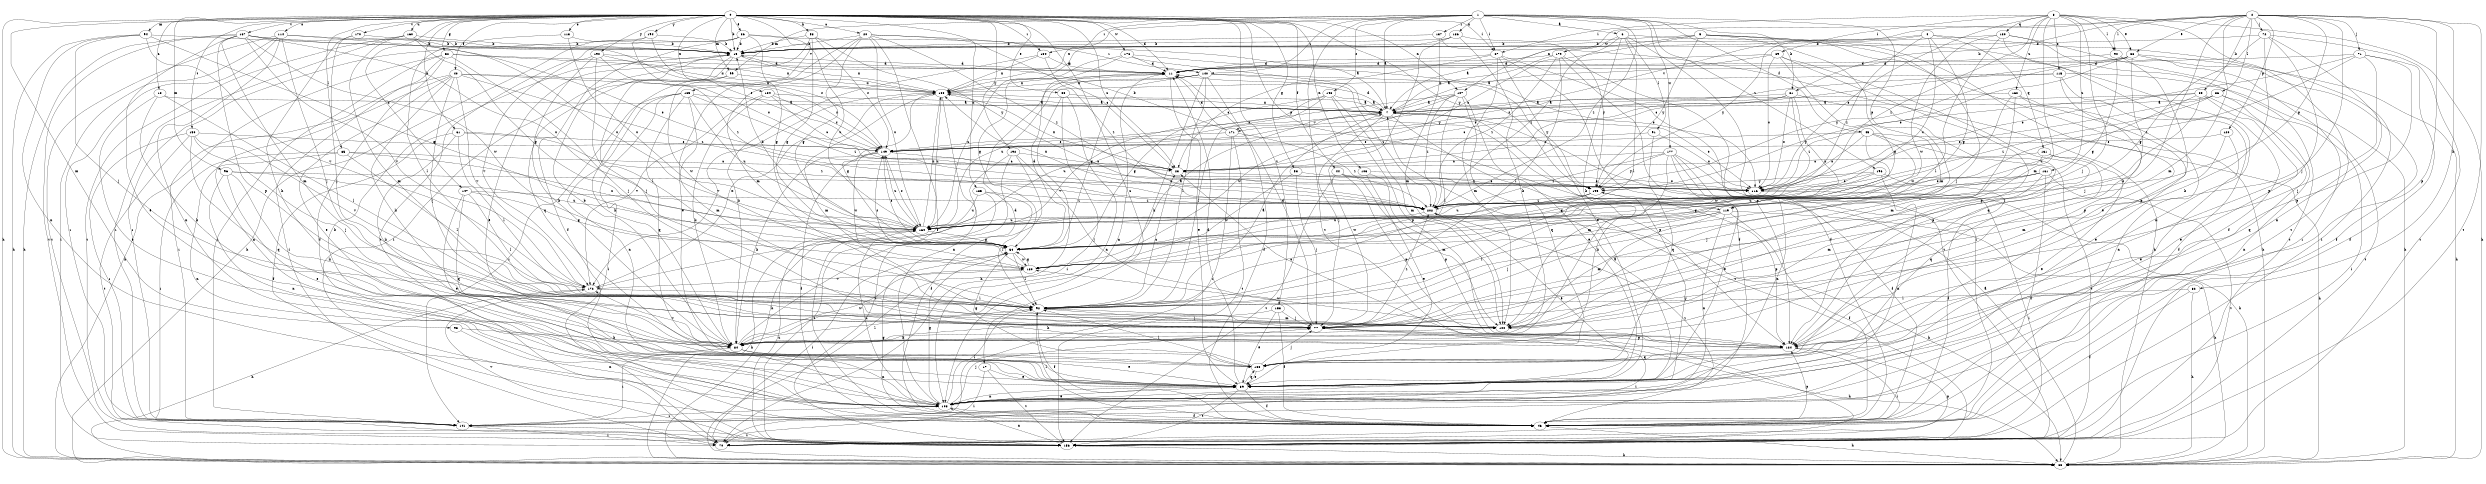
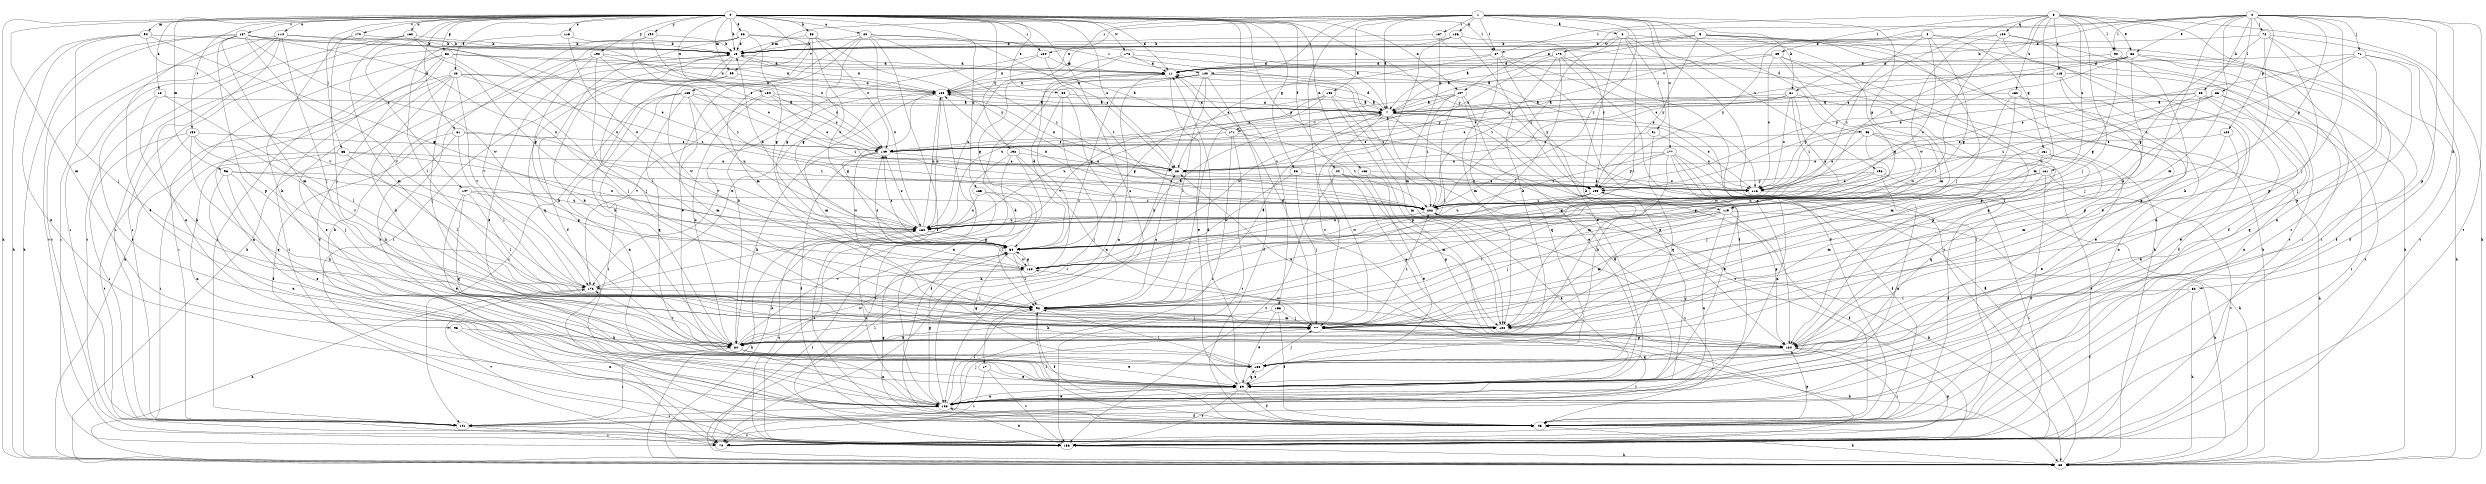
(1902, 184) -> none
(894, 194) -> none
